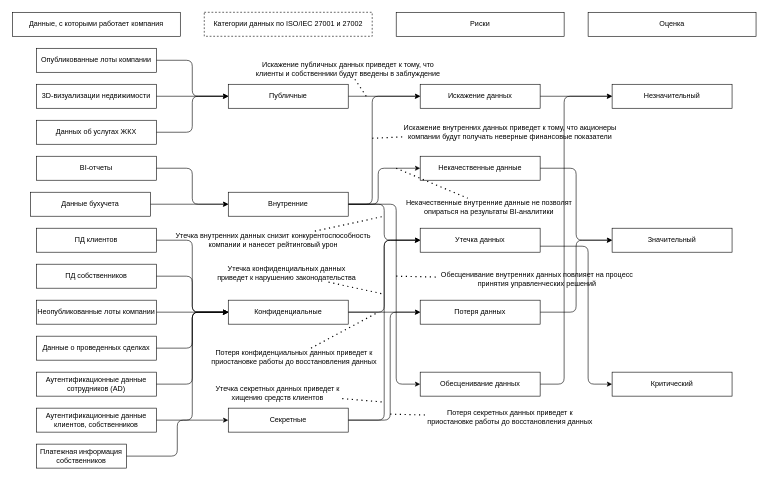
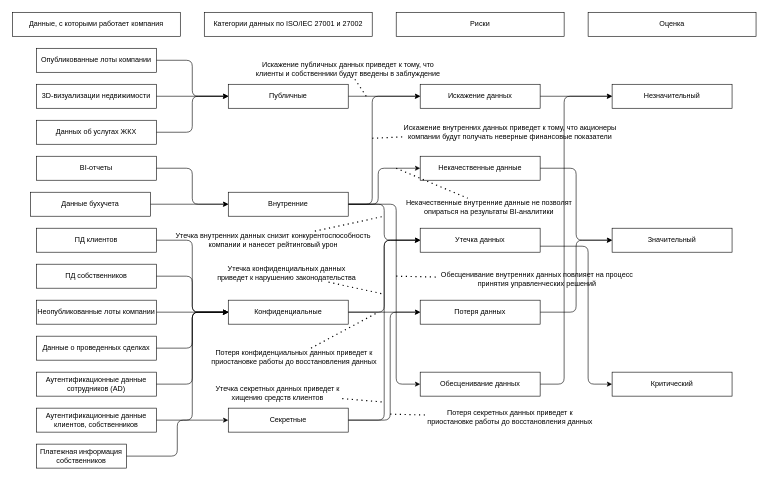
(288, 24) -> (288, 24)
